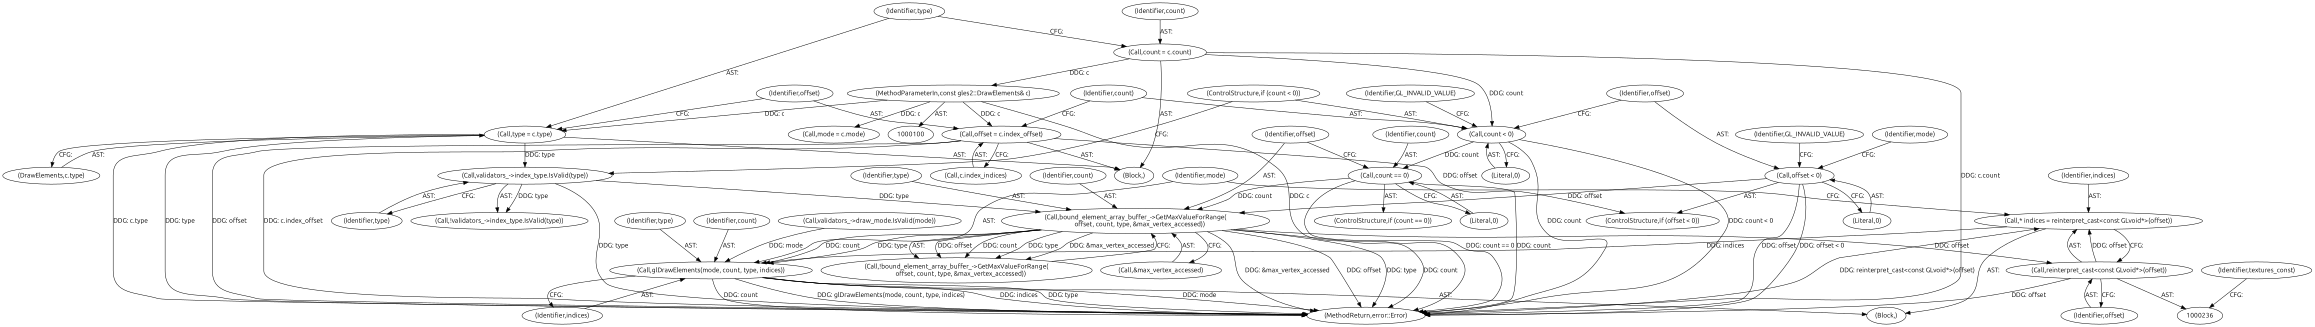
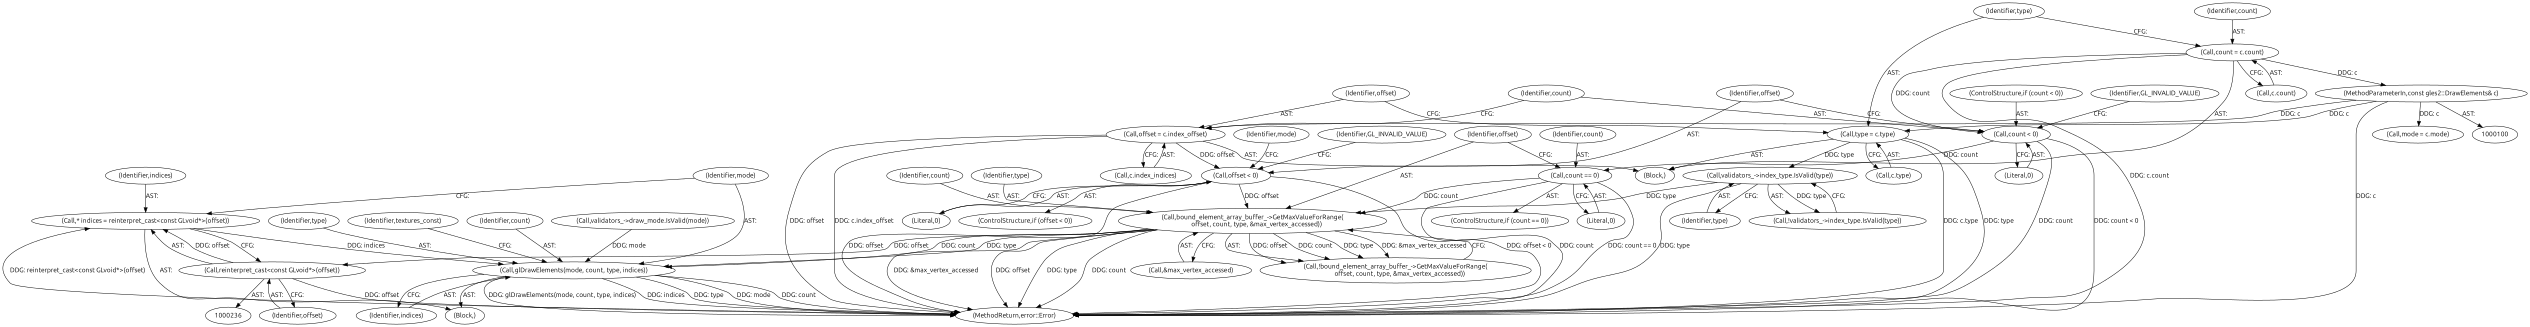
none -> (2276, 94)
(1328, 158) -> (1195, 156)
(927, 164) -> (1830, 196)
(51, 176) -> (1894, 176)
(2230, 292) -> (485, 245)
